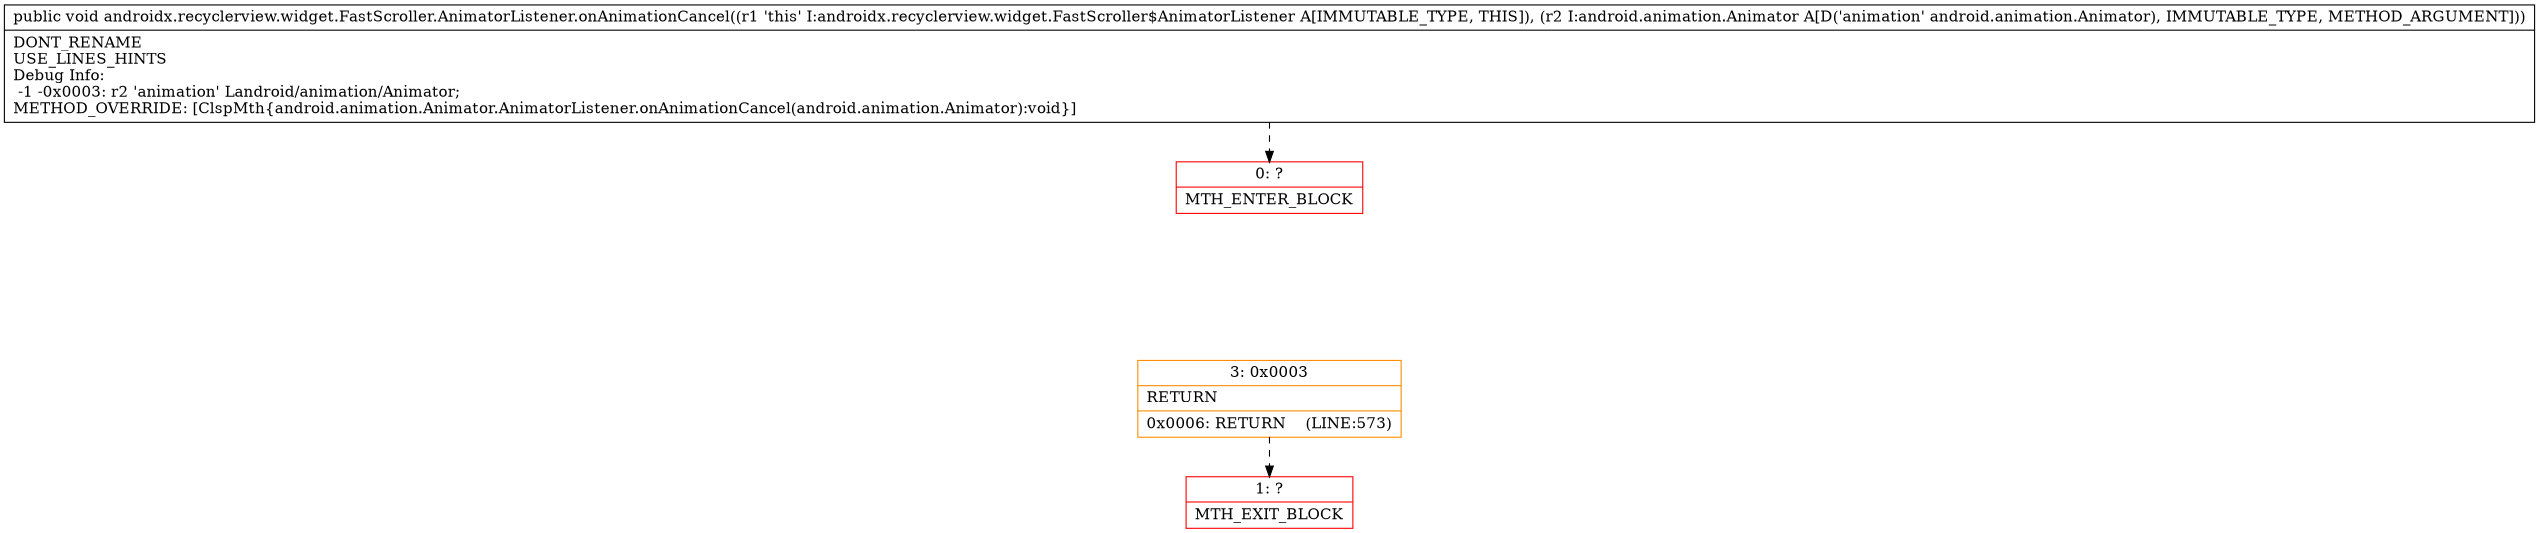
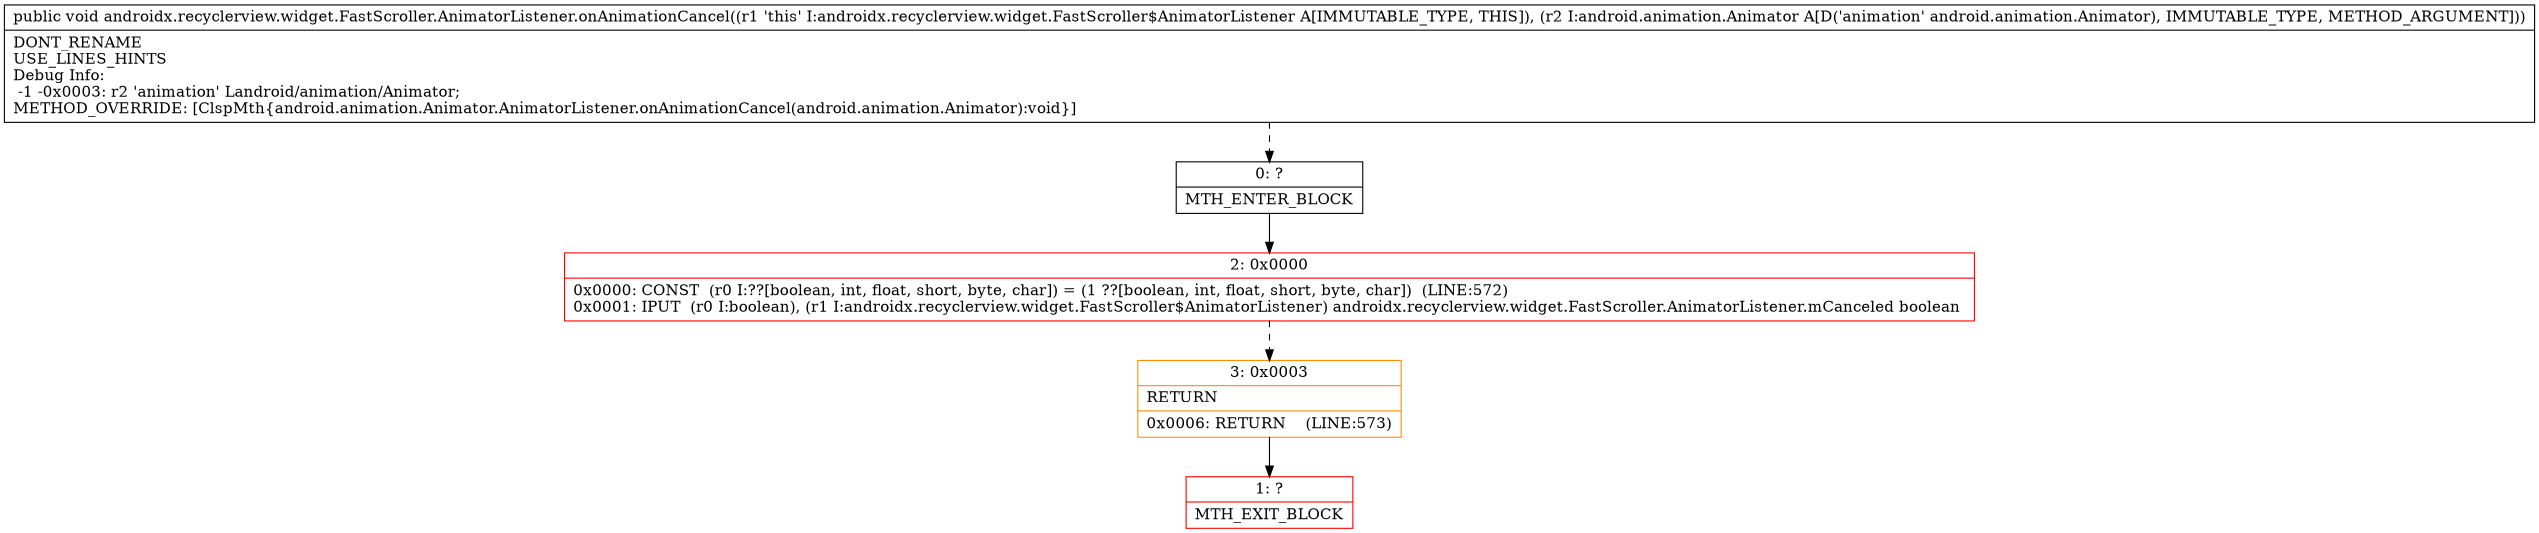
(1269, 188) -> (1269, 188)
none -> (1269, 287)
(1269, 451) -> (1269, 451)
